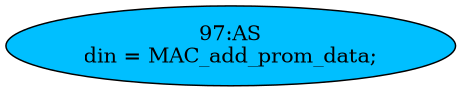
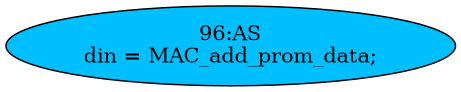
(231, 46) -> (231, 46)
